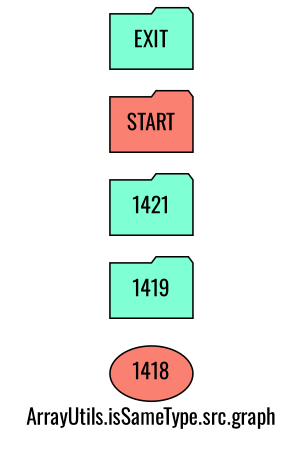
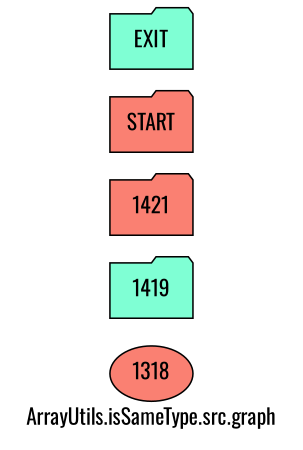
(151, 208) -> (151, 208)
(151, 374) -> (151, 374)
